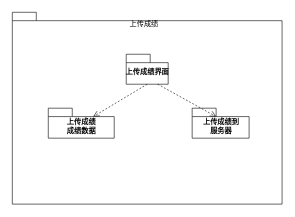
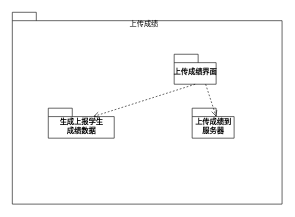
(147, 69) -> (195, 69)
(221, 123) -> (213, 123)
(82, 126) -> (82, 126)
